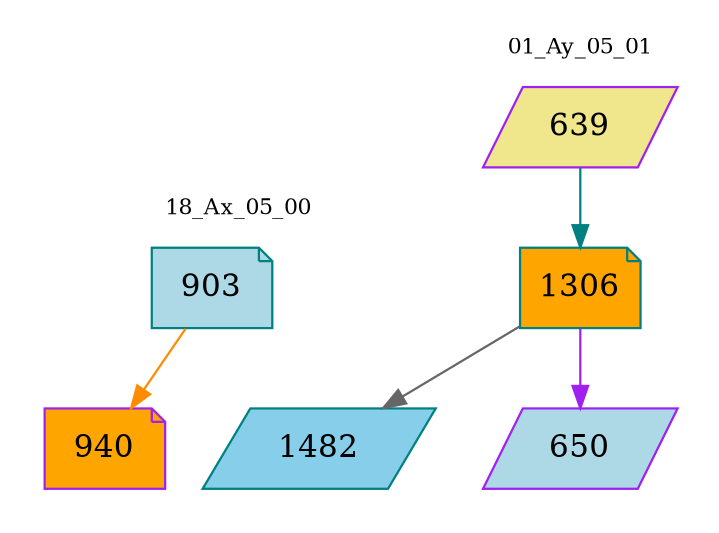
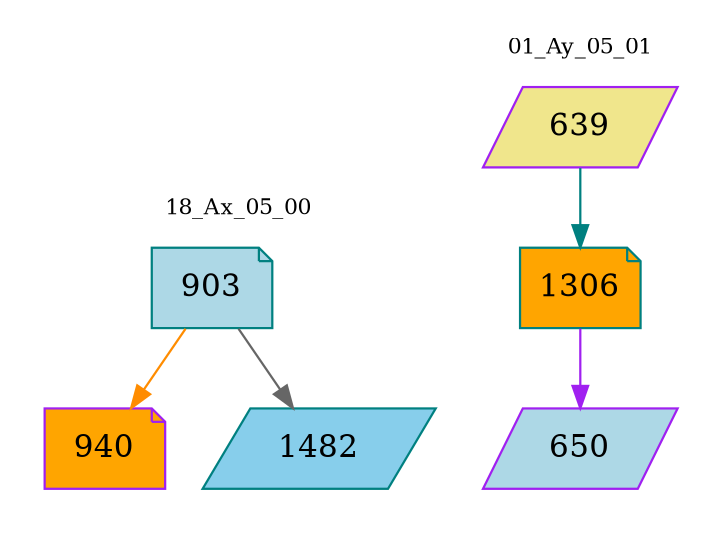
(485, 347) -> (259, 359)
